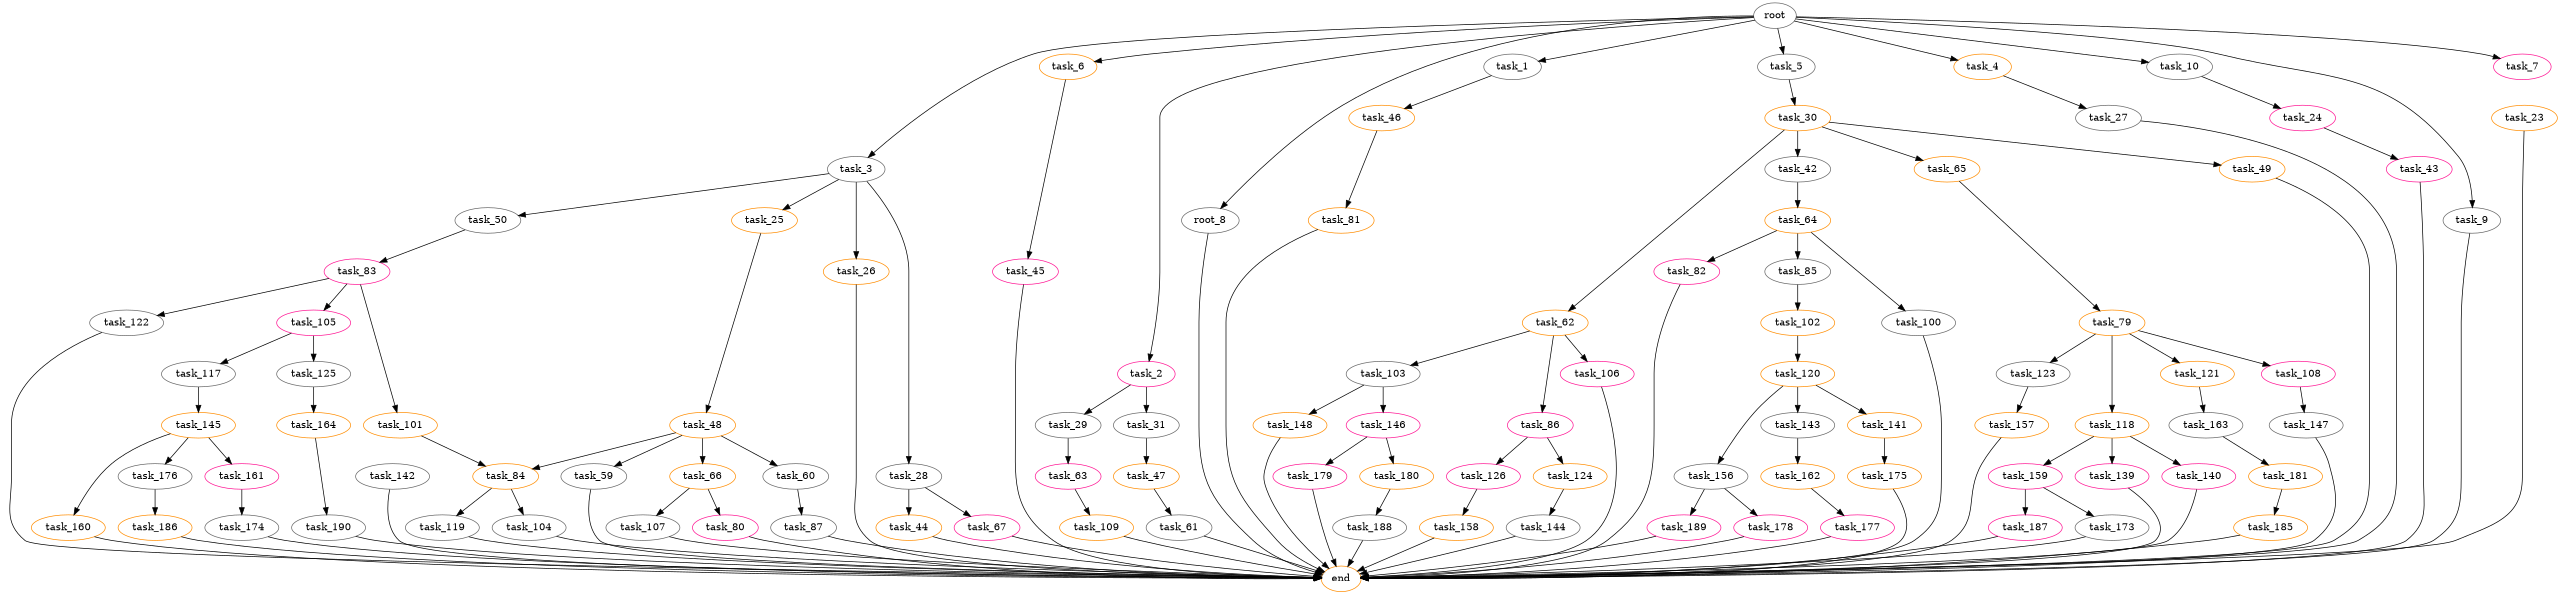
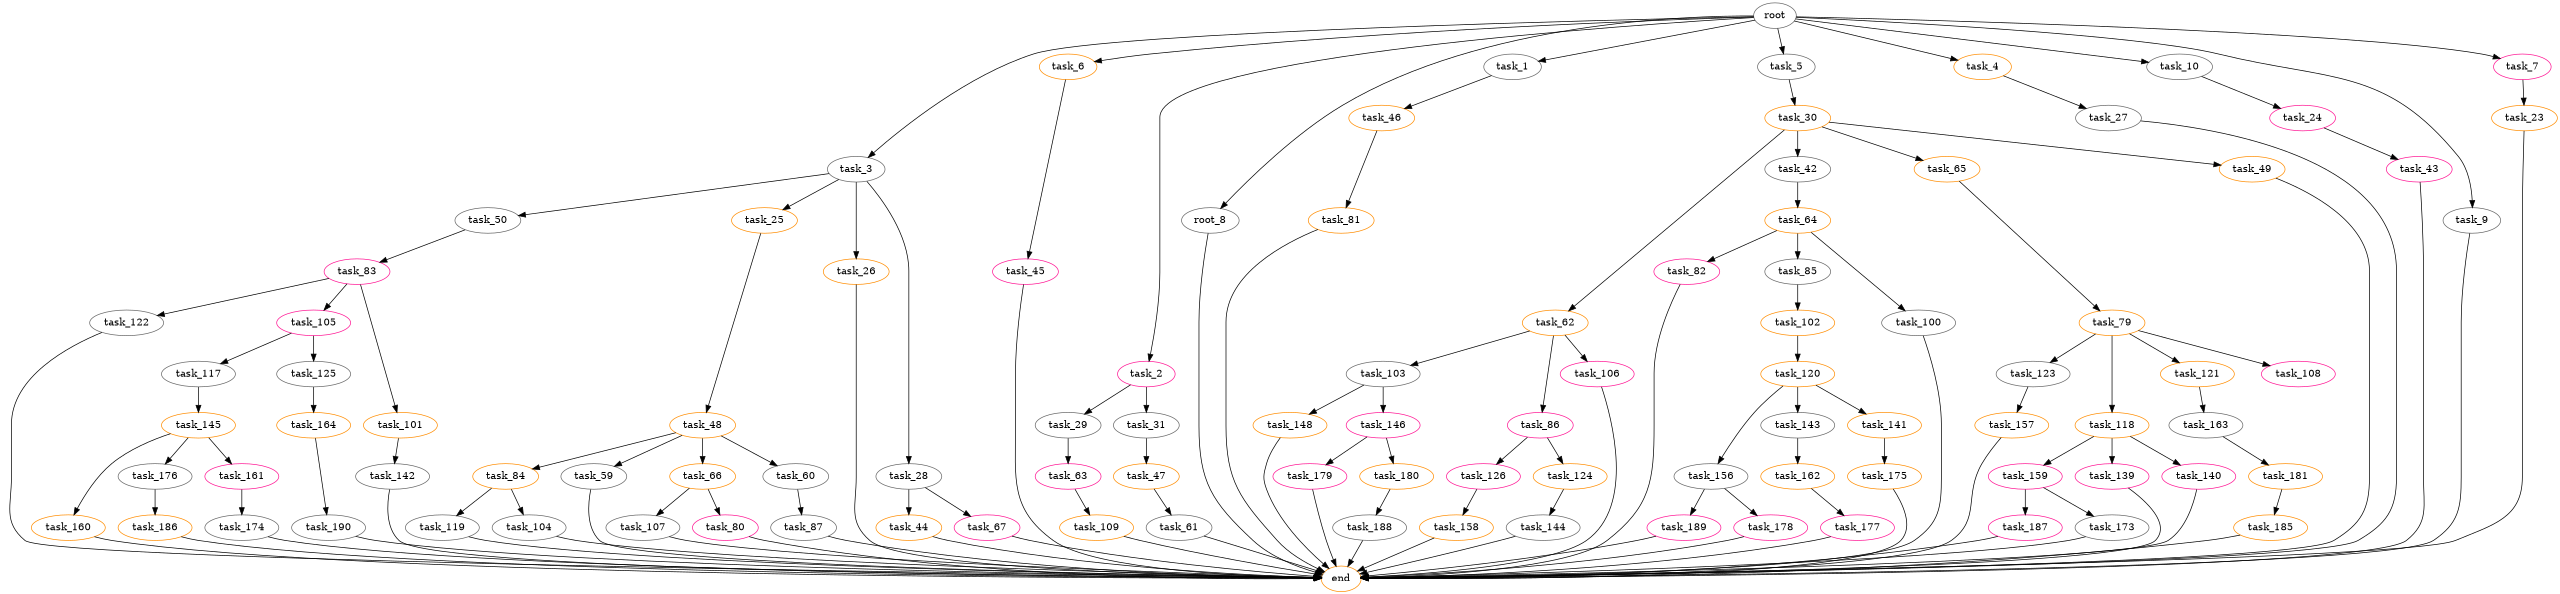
none -> (2523, 89)
(2306, 425) -> none
(450, 450) -> (397, 447)
